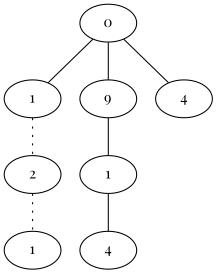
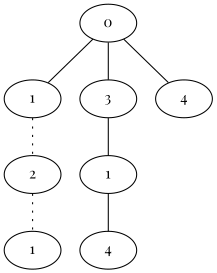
(108, 99) -> (108, 99)
